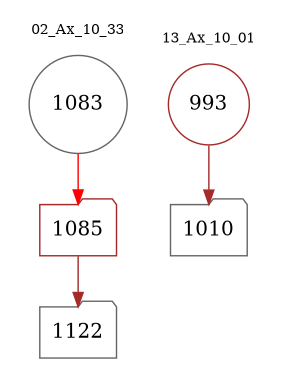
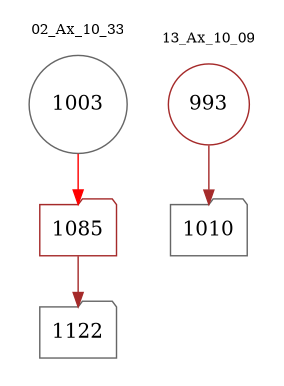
(209, 39) -> (209, 39)
(78, 104) -> (78, 104)
